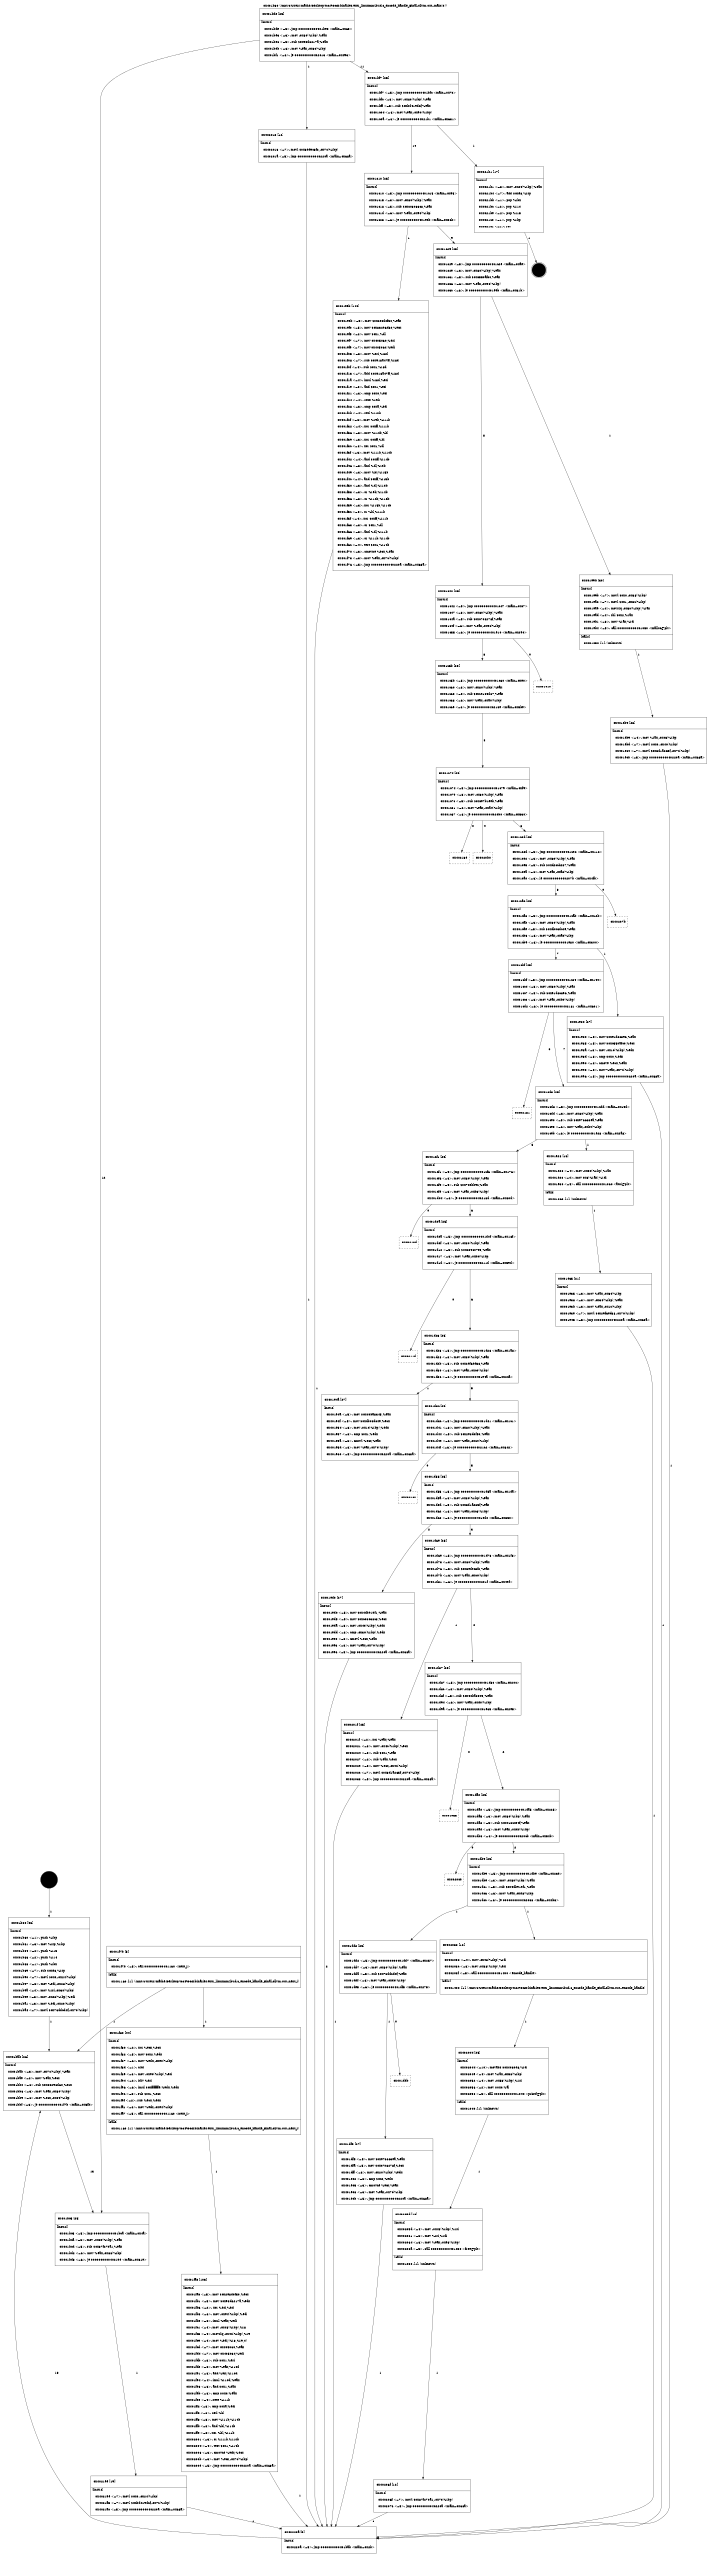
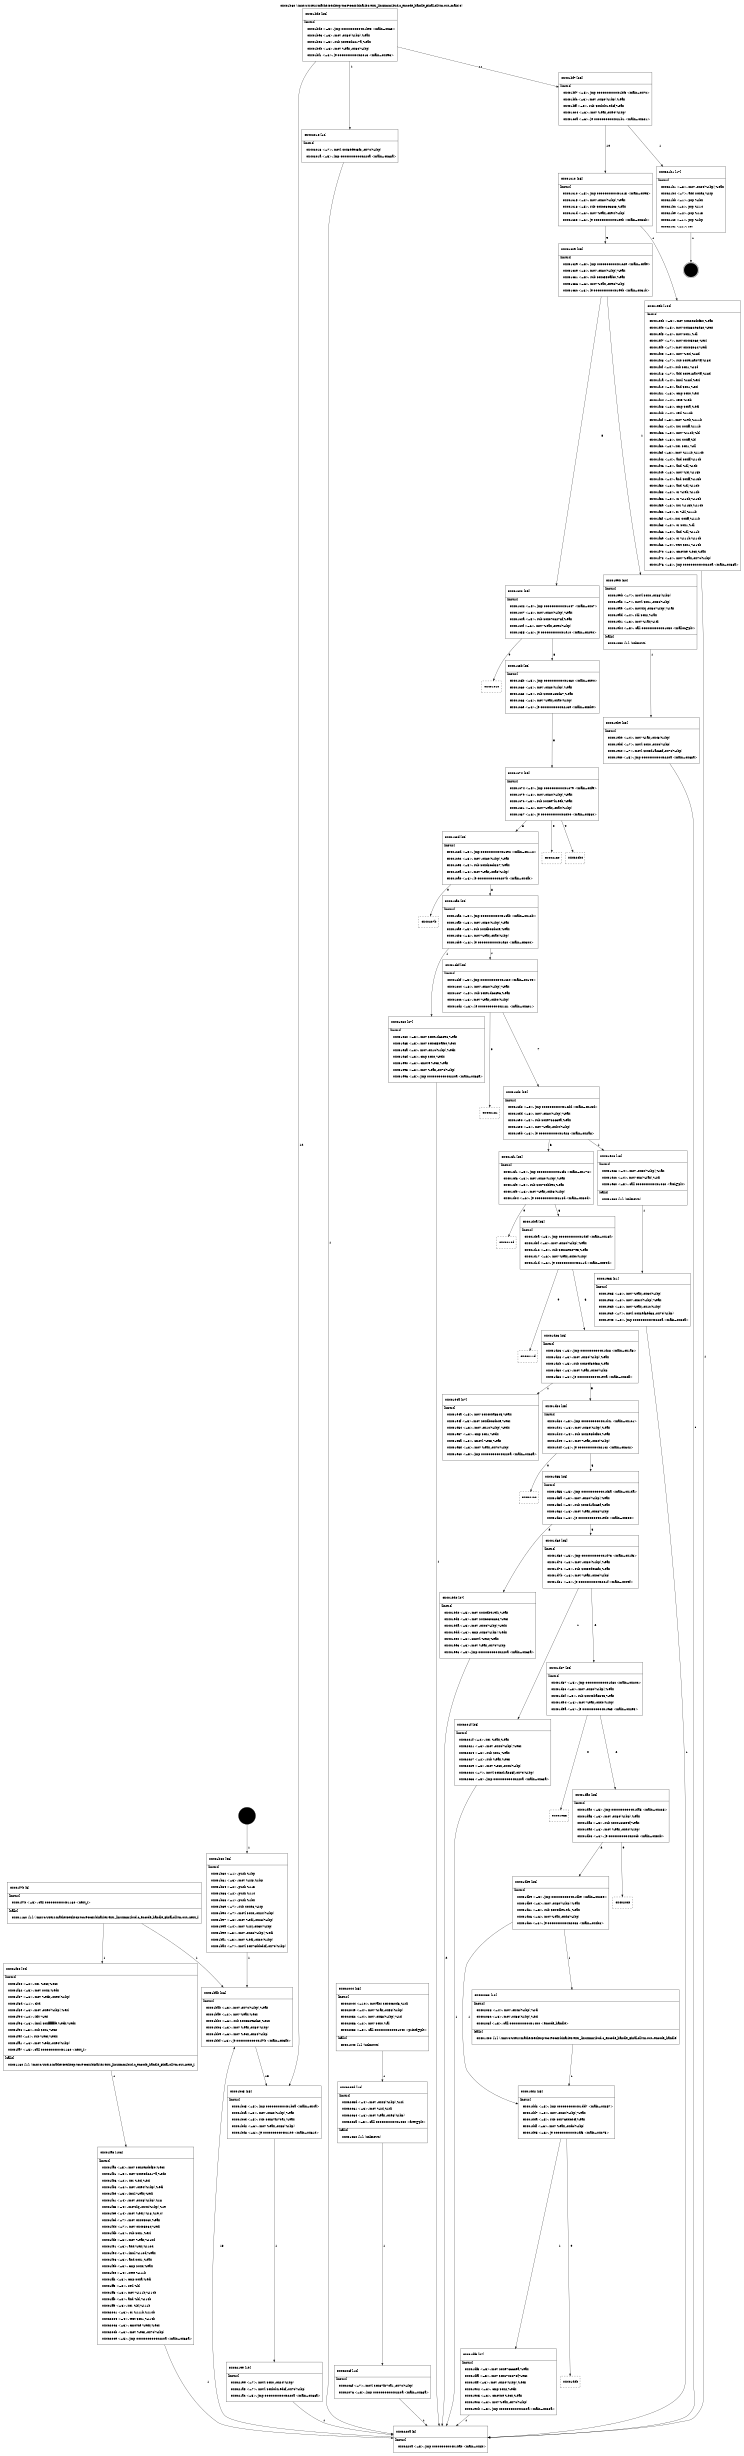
(524, 2020) -> (571, 2064)
